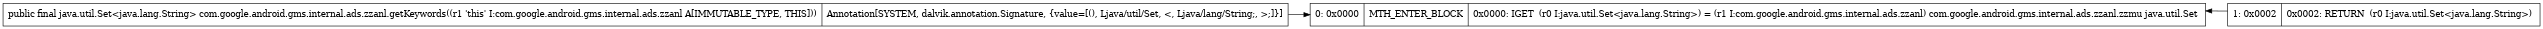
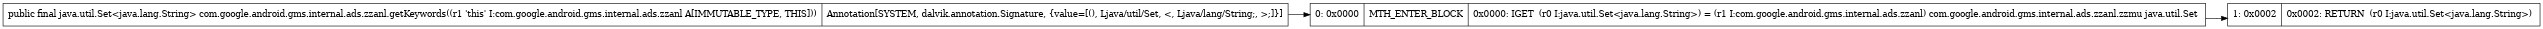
(2220, 11) -> (2214, 18)
